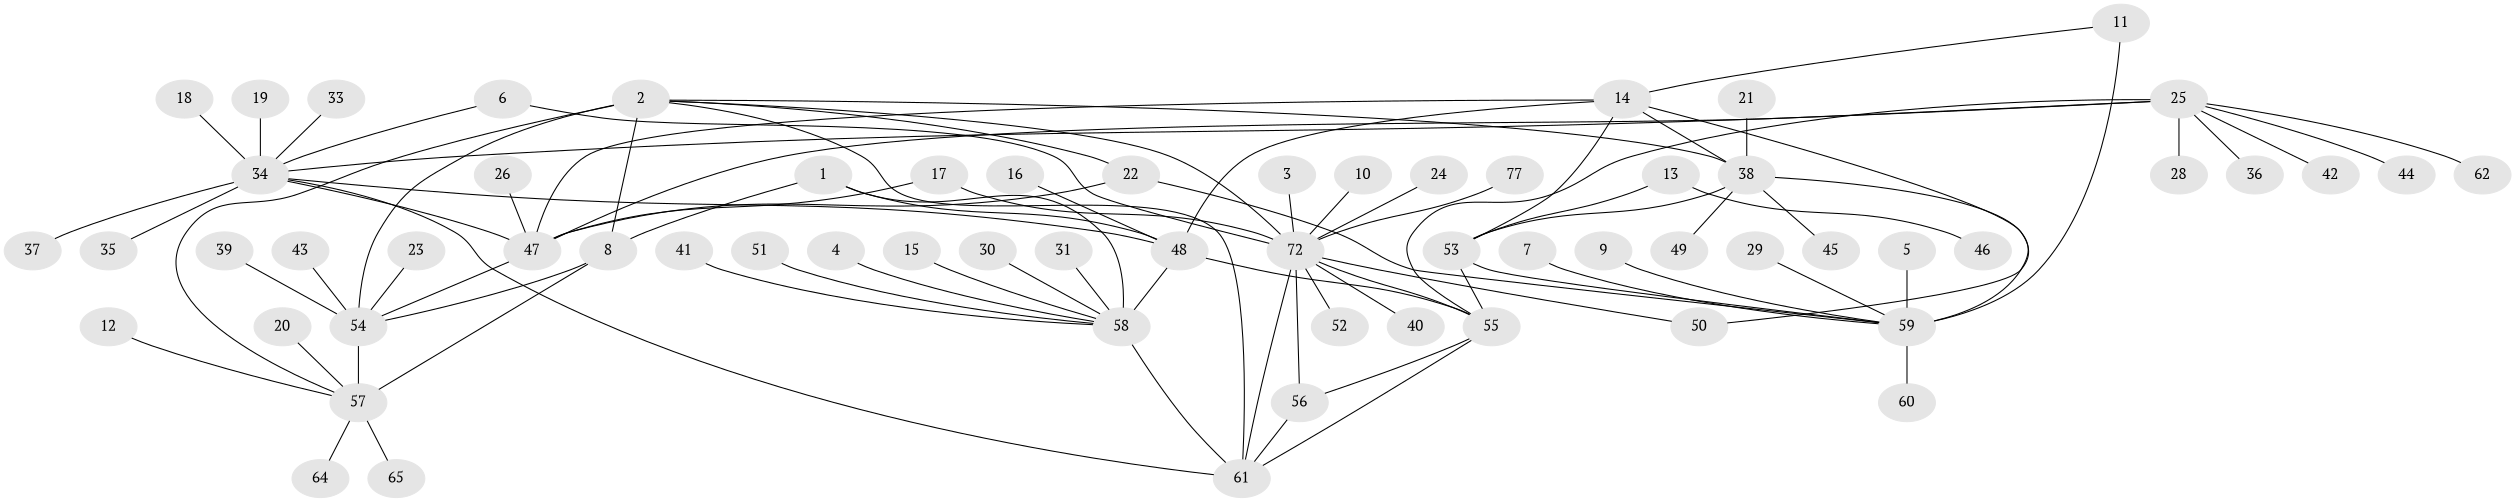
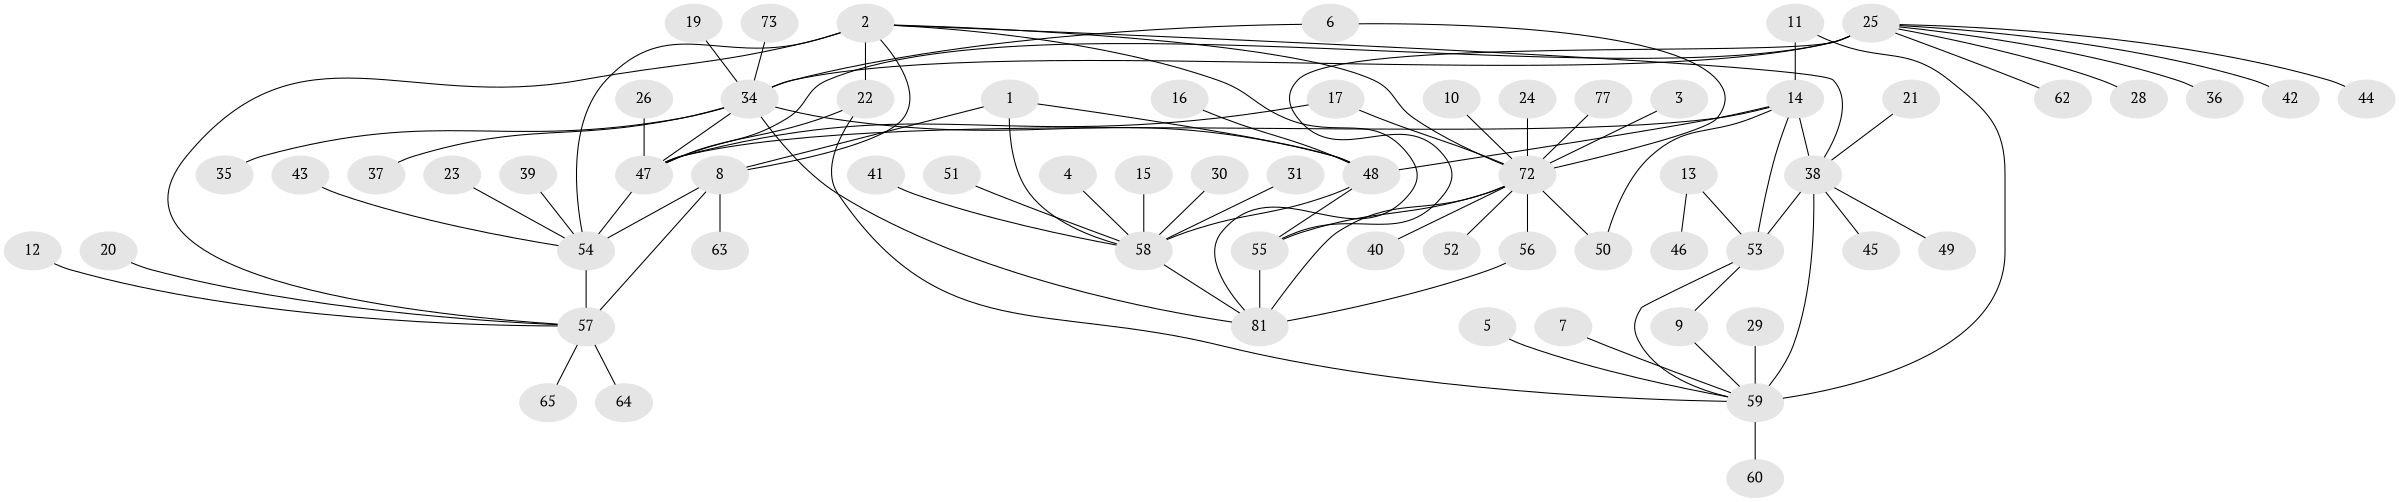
(184, 99) -> none
(336, 99) -> (770, 23)
none -> (720, 251)
(1475, 295) -> (1717, 289)
(1398, 368) -> none
(1242, 479) -> (1260, 327)
